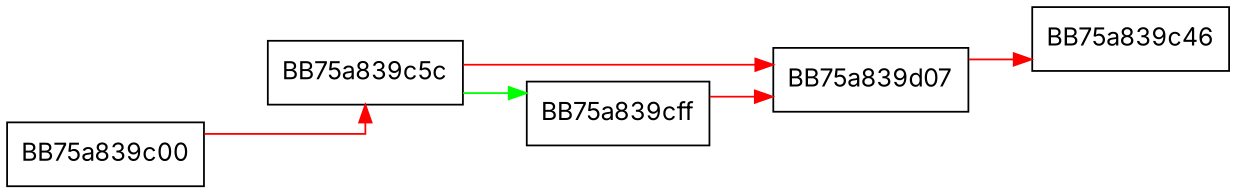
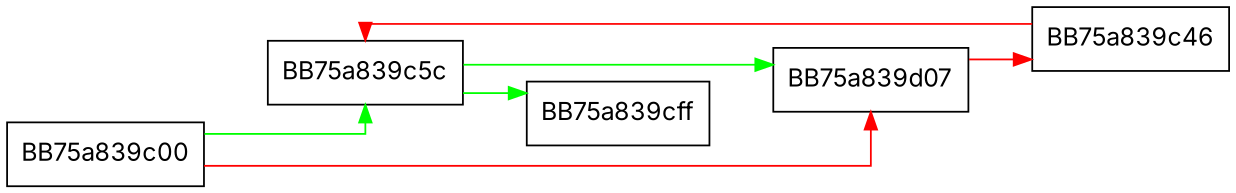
none -> (698, 24)
(609, 65) -> (609, 65)
(732, 97) -> (556, 166)
(291, 134) -> (291, 134)
